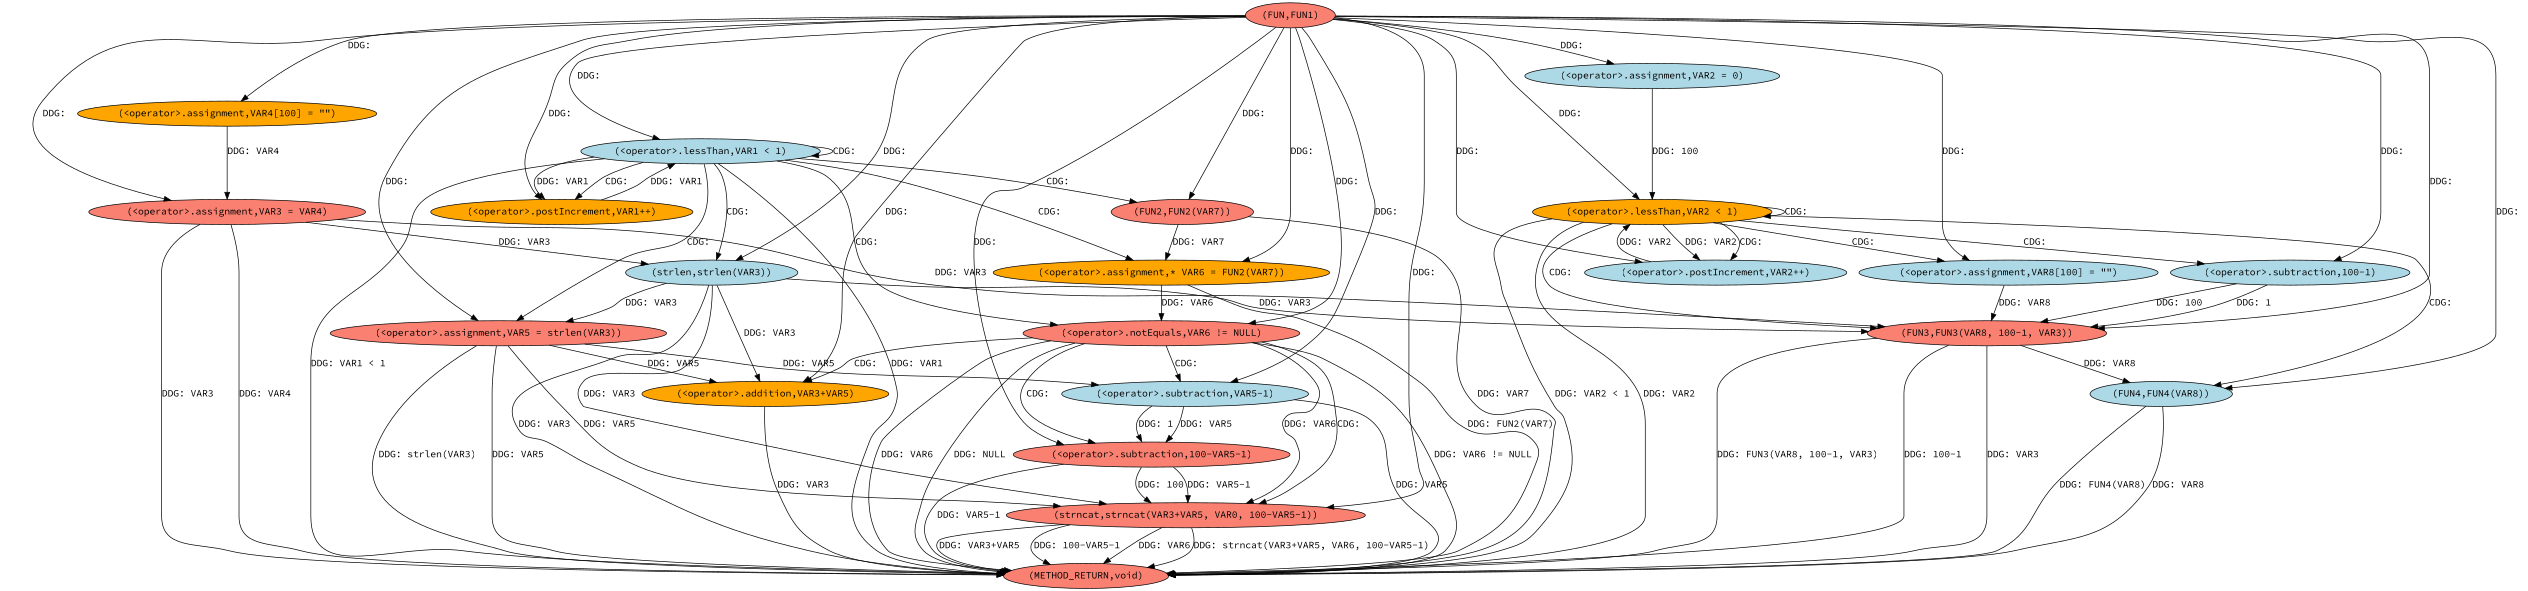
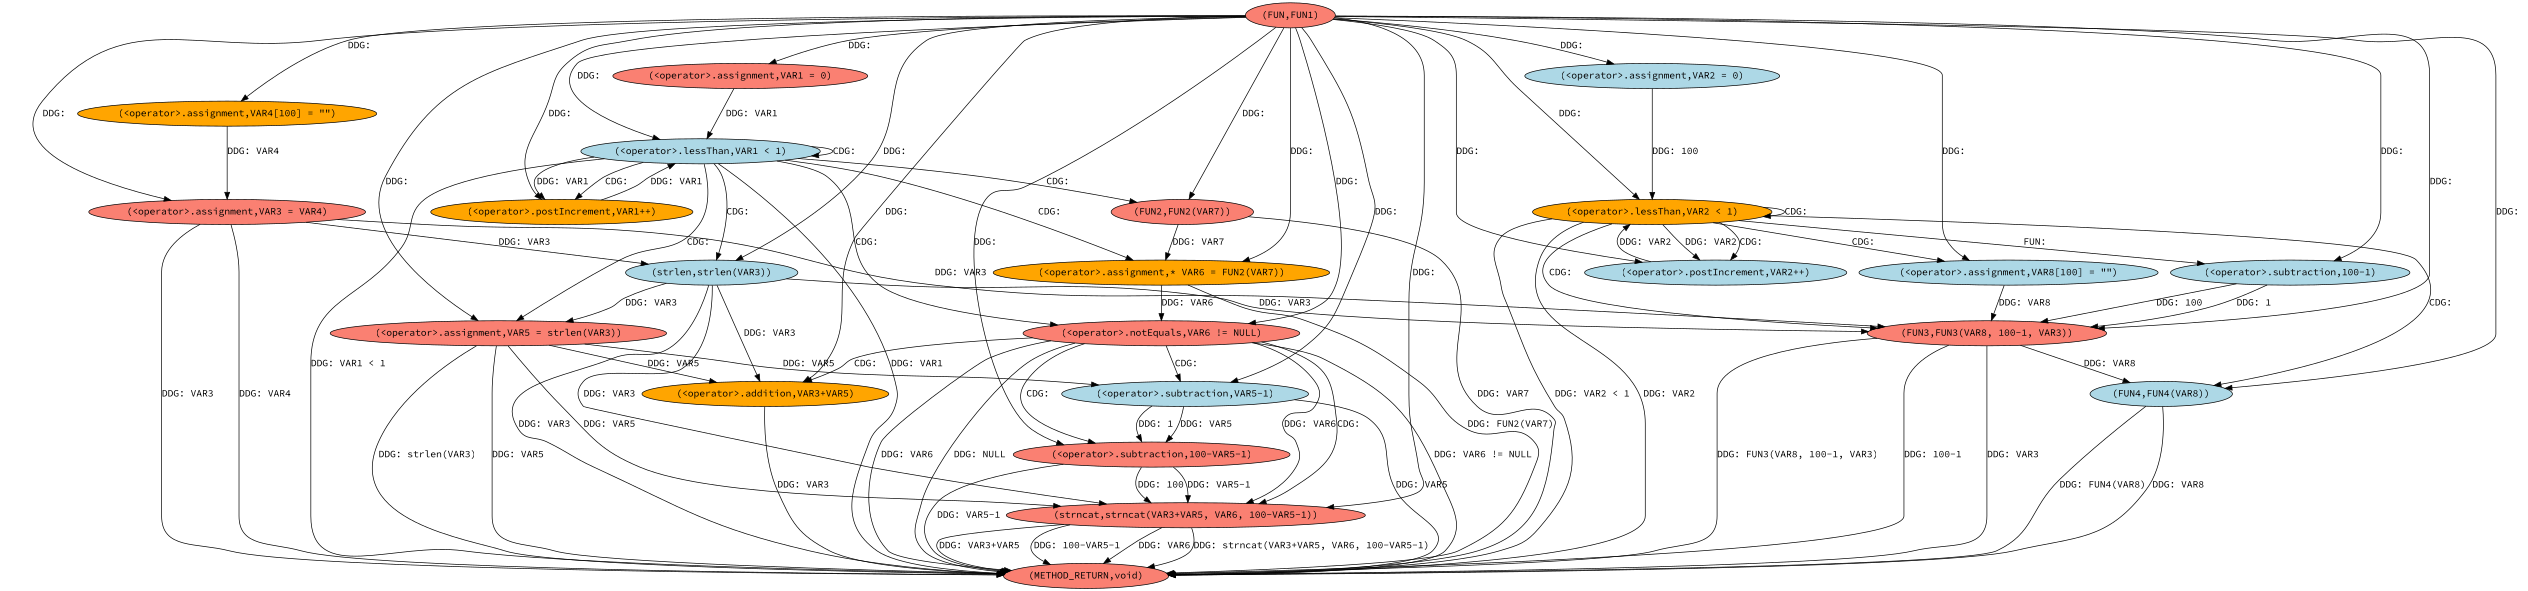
none -> (740, 76)
(2038, 242) -> (2038, 242)
(1186, 515) -> (1186, 515)
